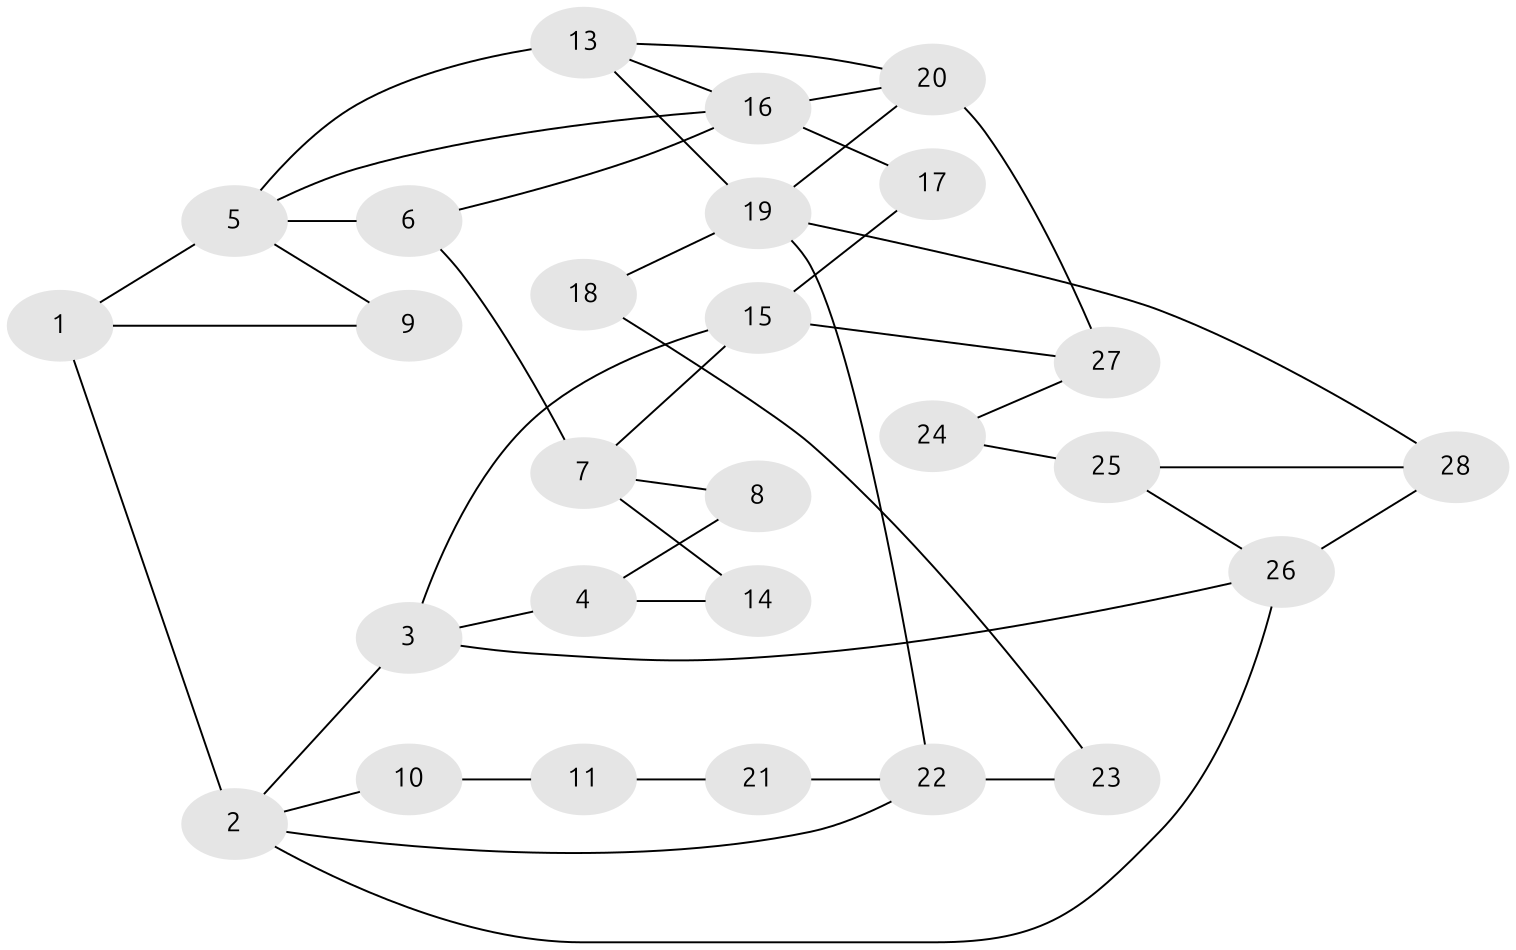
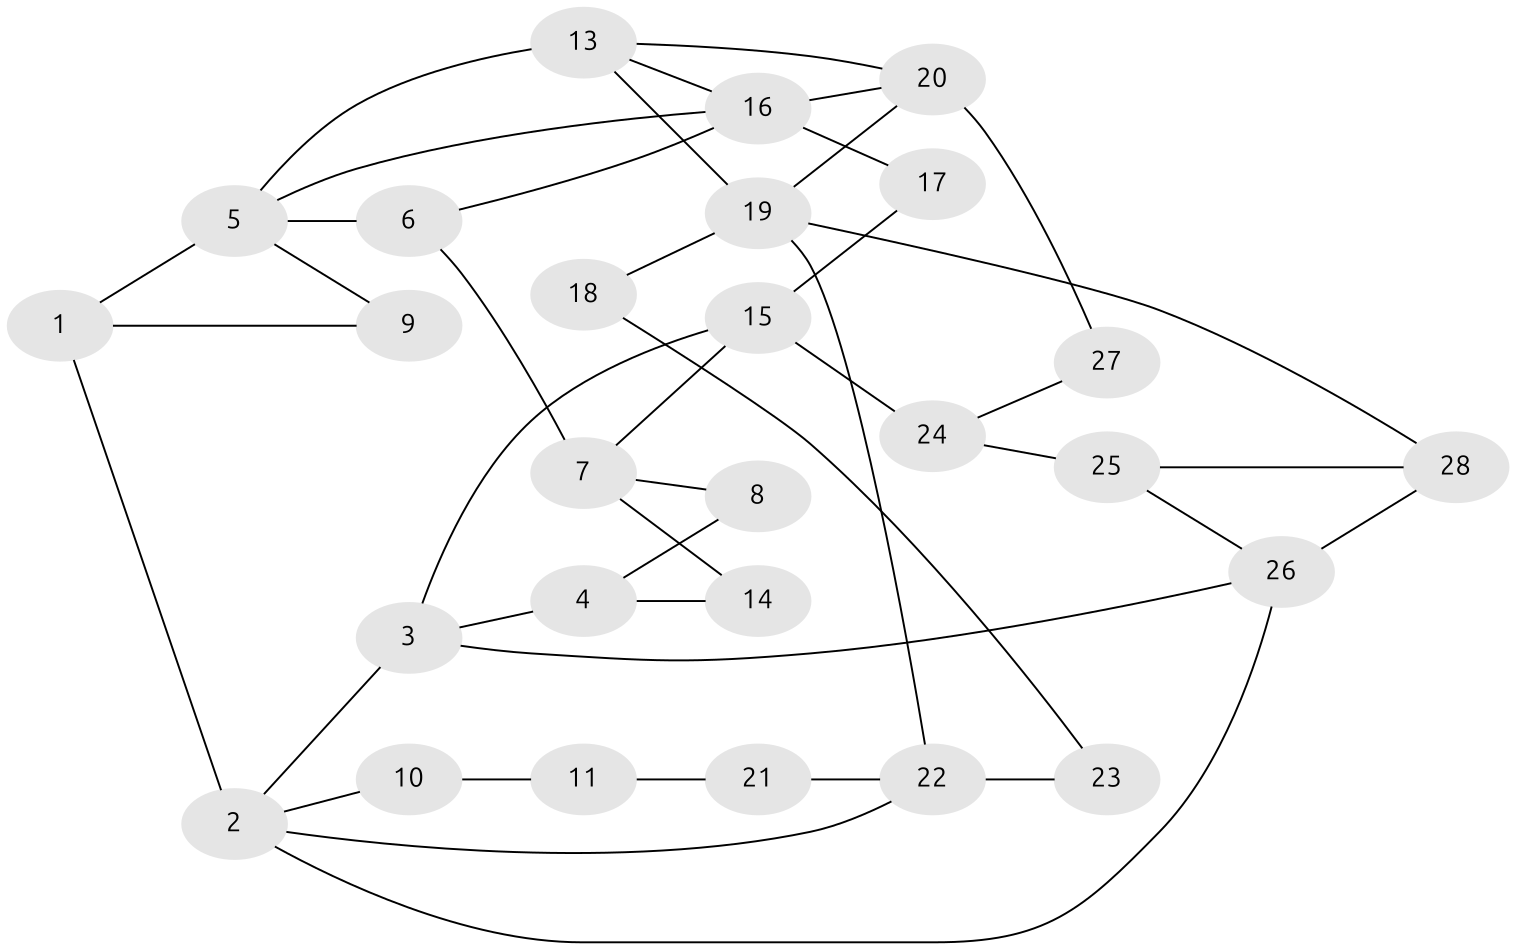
(933, 340) -> (835, 370)
